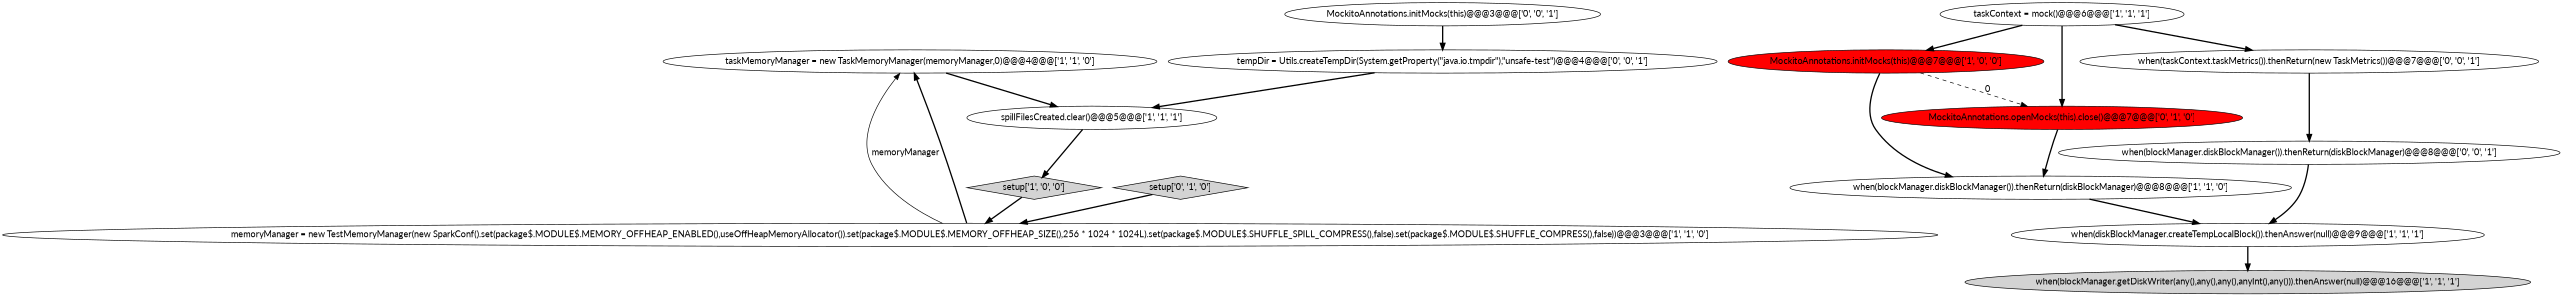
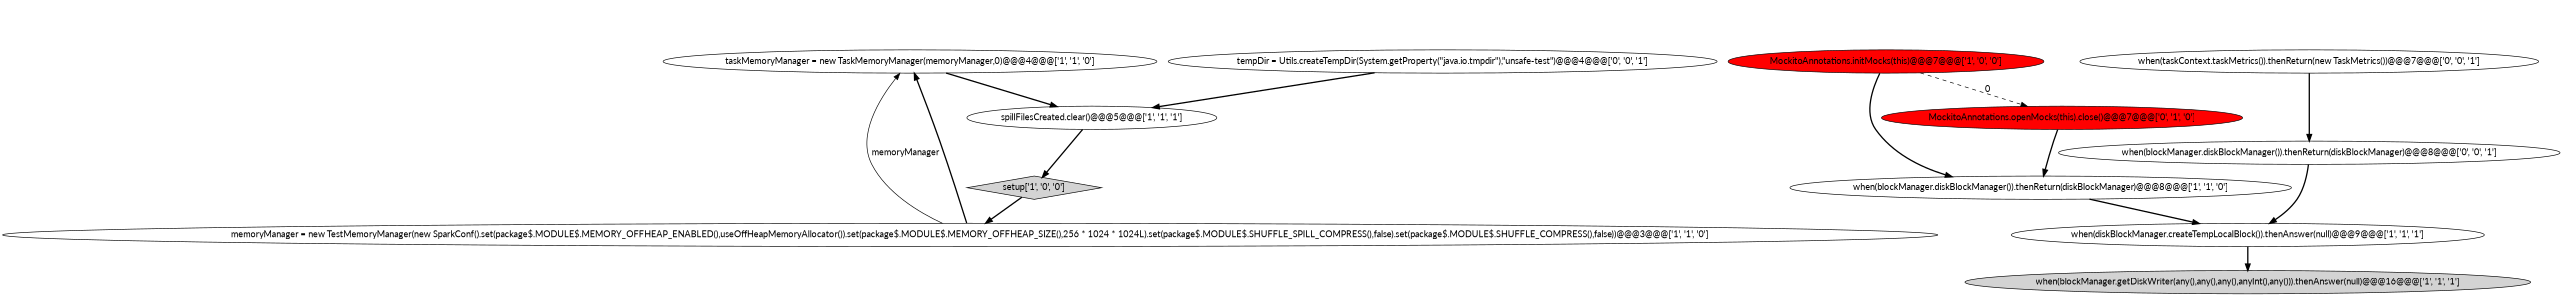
(1443, 14) -> none
(2062, 14) -> none
(1181, 188) -> none
